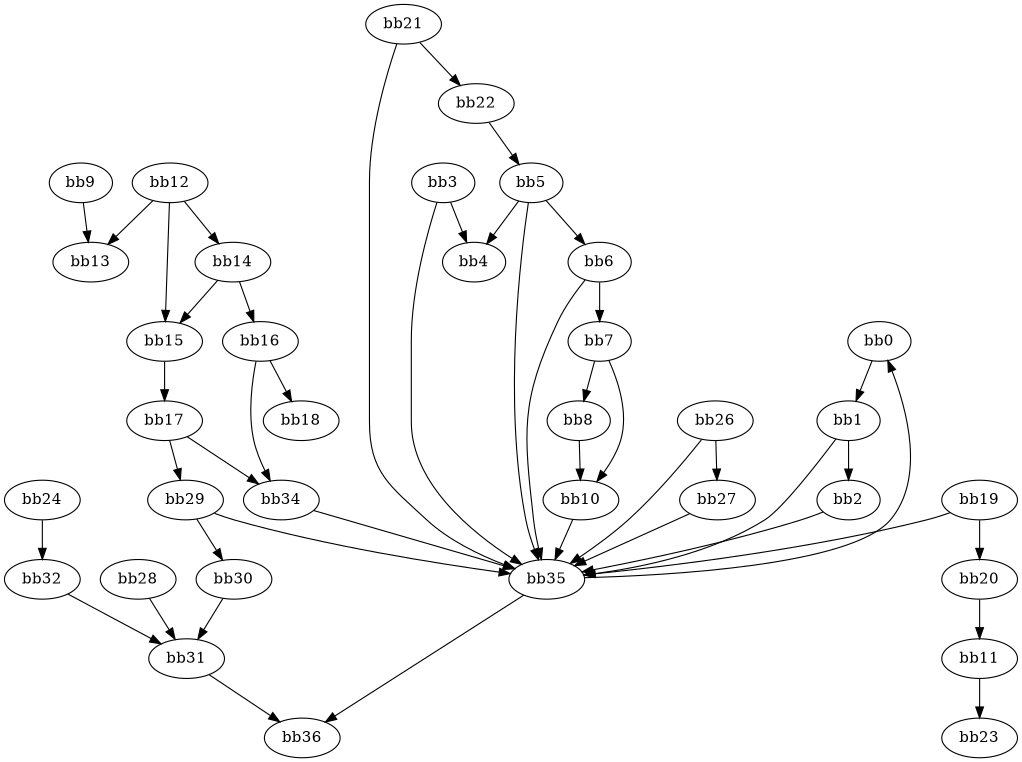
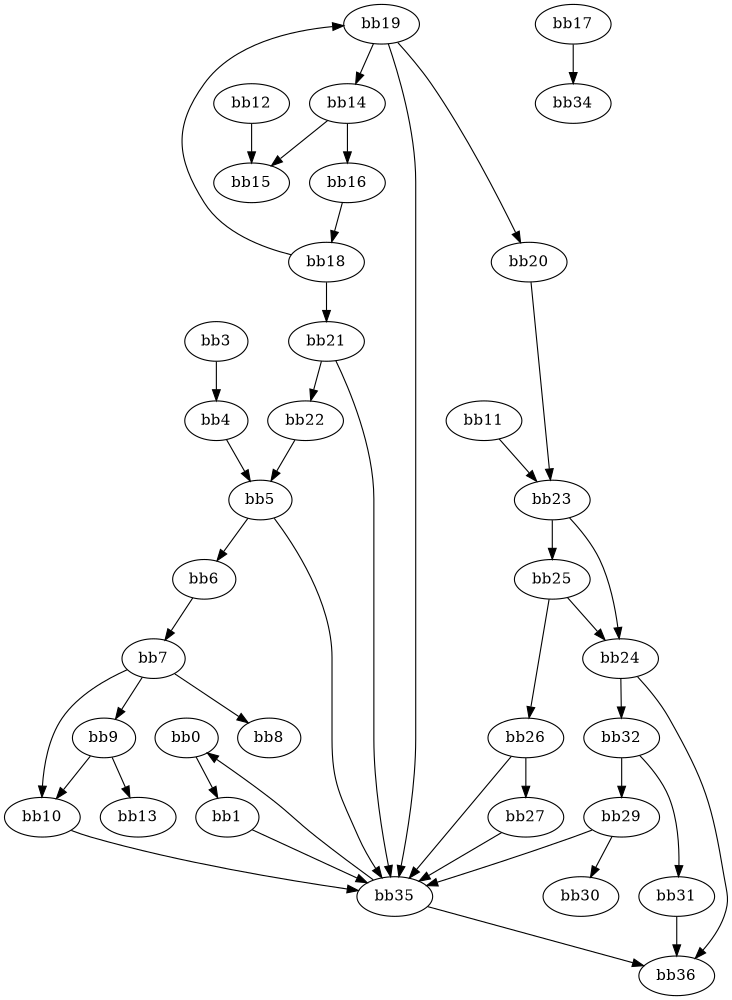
none -> (185, 123)
(198, 218) -> (367, 59)
(506, 218) -> (236, 456)
(134, 219) -> none
none -> (327, 296)
(165, 376) -> none
(411, 399) -> none
(529, 408) -> none
(251, 417) -> none
(174, 455) -> (622, 772)
(580, 455) -> (77, 773)
(849, 500) -> none
(409, 538) -> none
none -> (604, 568)
(138, 579) -> none
none -> (552, 579)
(213, 614) -> none
(980, 614) -> (540, 375)
none -> (132, 693)
none -> (710, 808)
